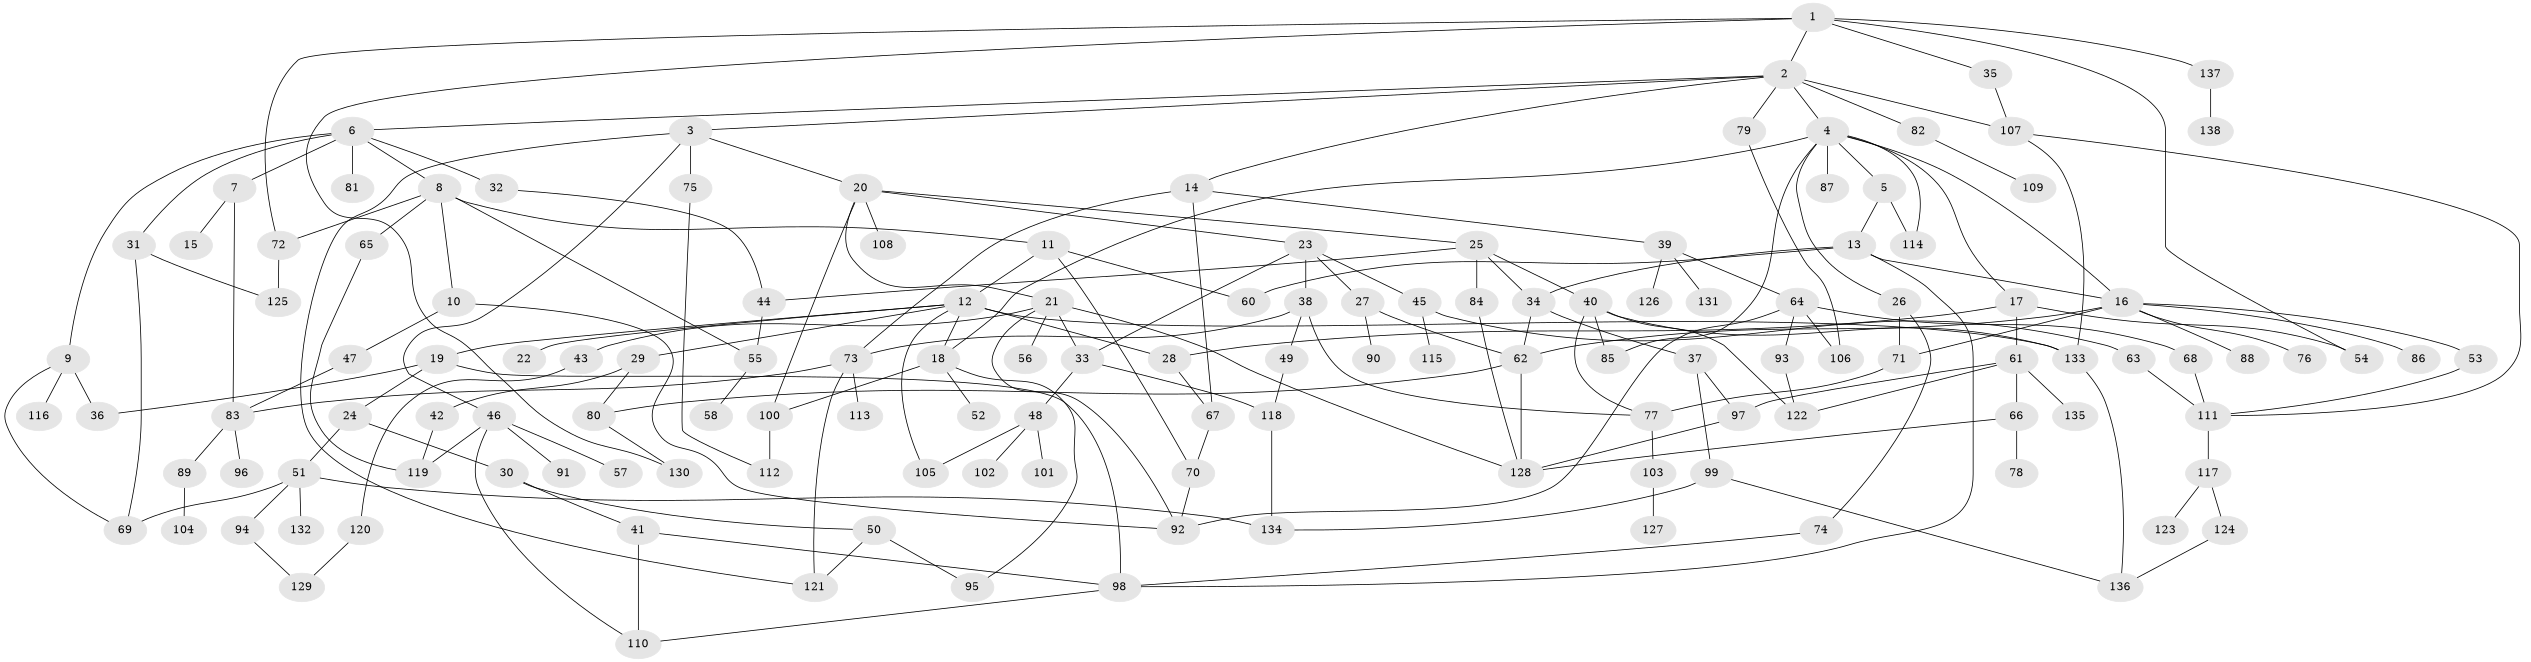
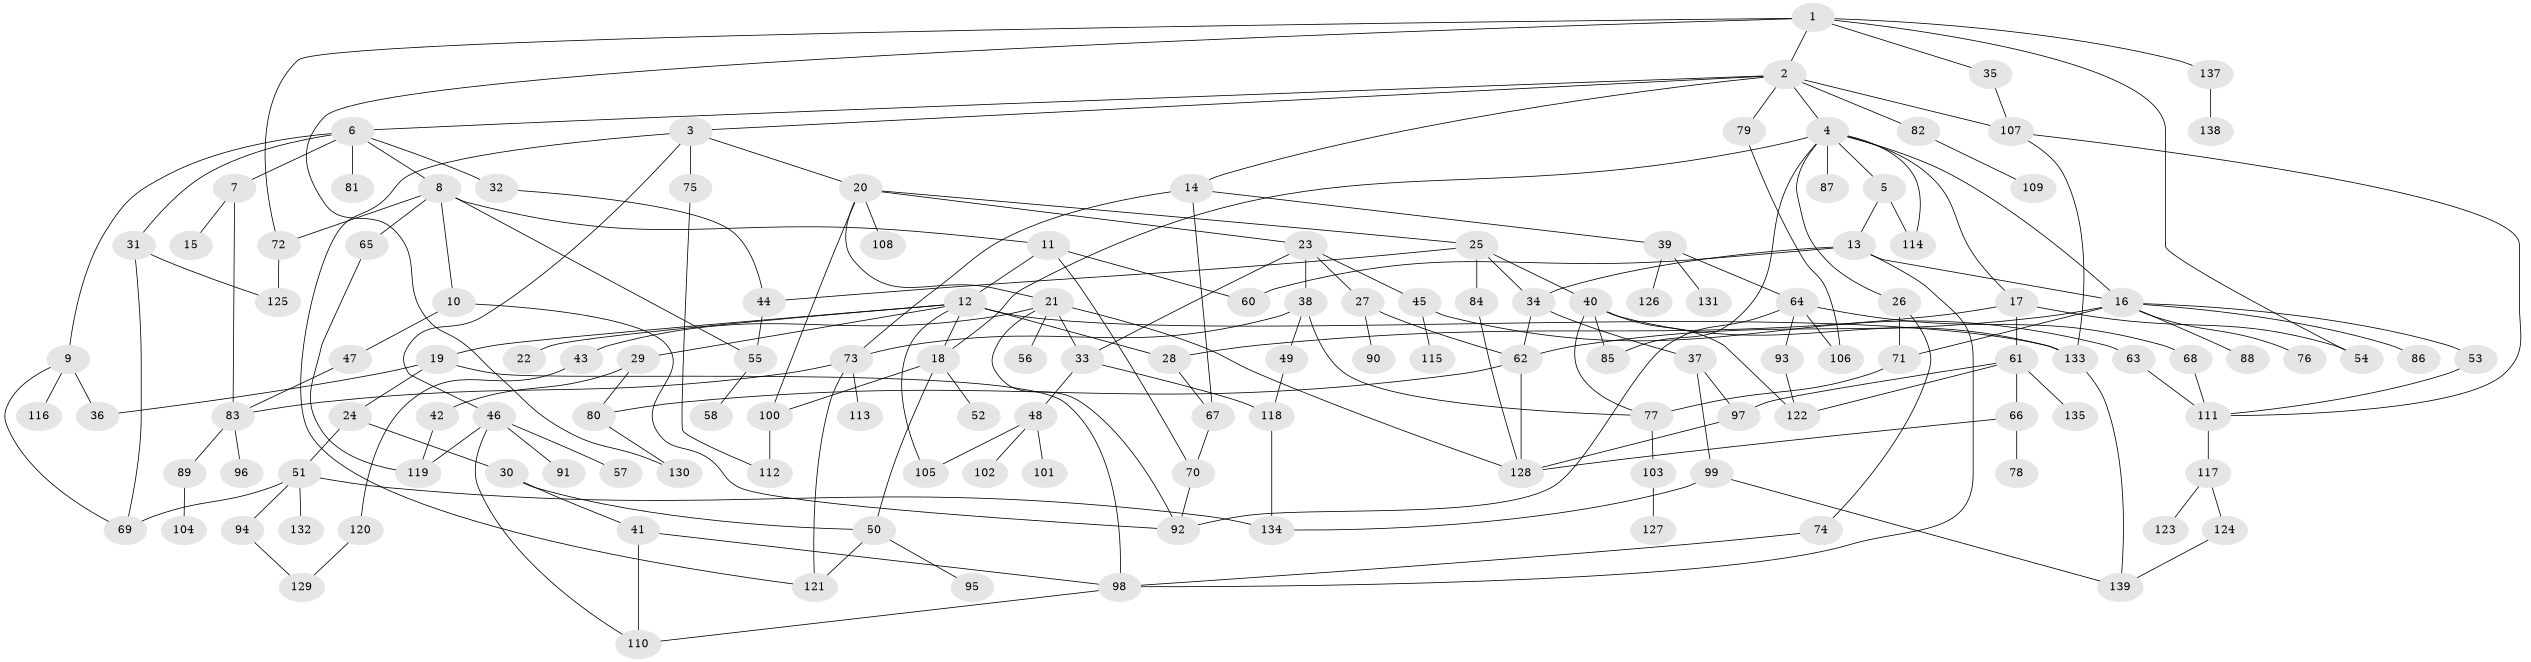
(1074, 449) -> (902, 443)
(2120, 587) -> (2120, 587)
